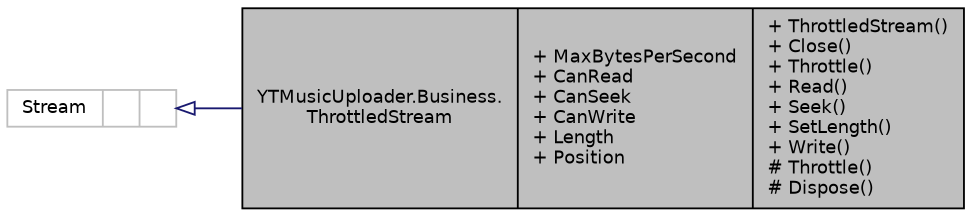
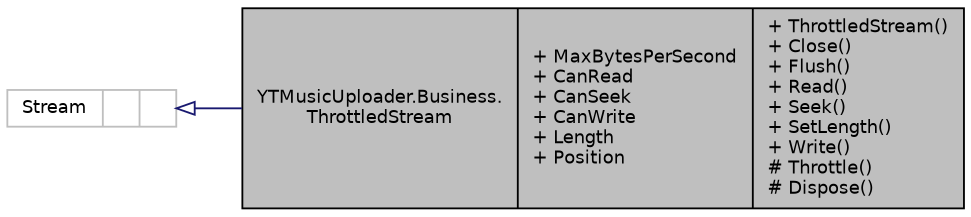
(821, 67) -> (810, 67)
